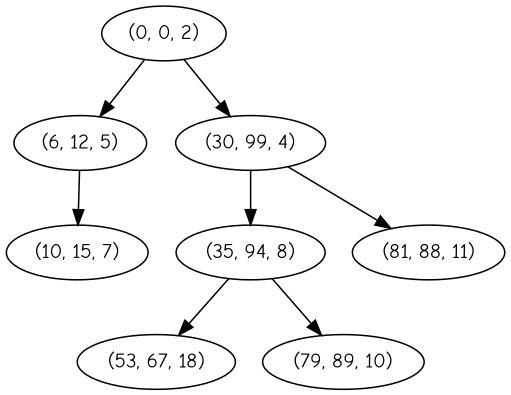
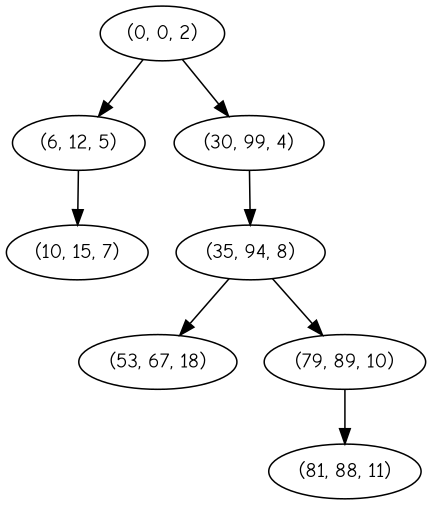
(333, 194) -> (345, 409)
